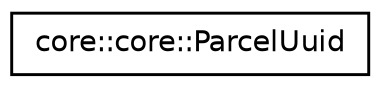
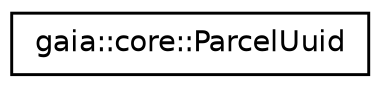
(190, 44) -> (190, 44)
